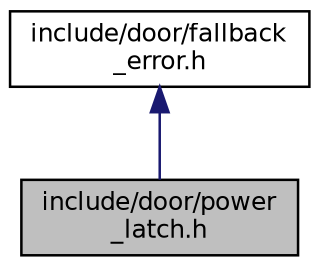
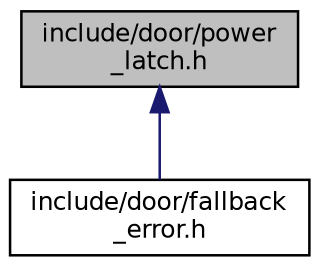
(160, 146) -> (160, 146)
